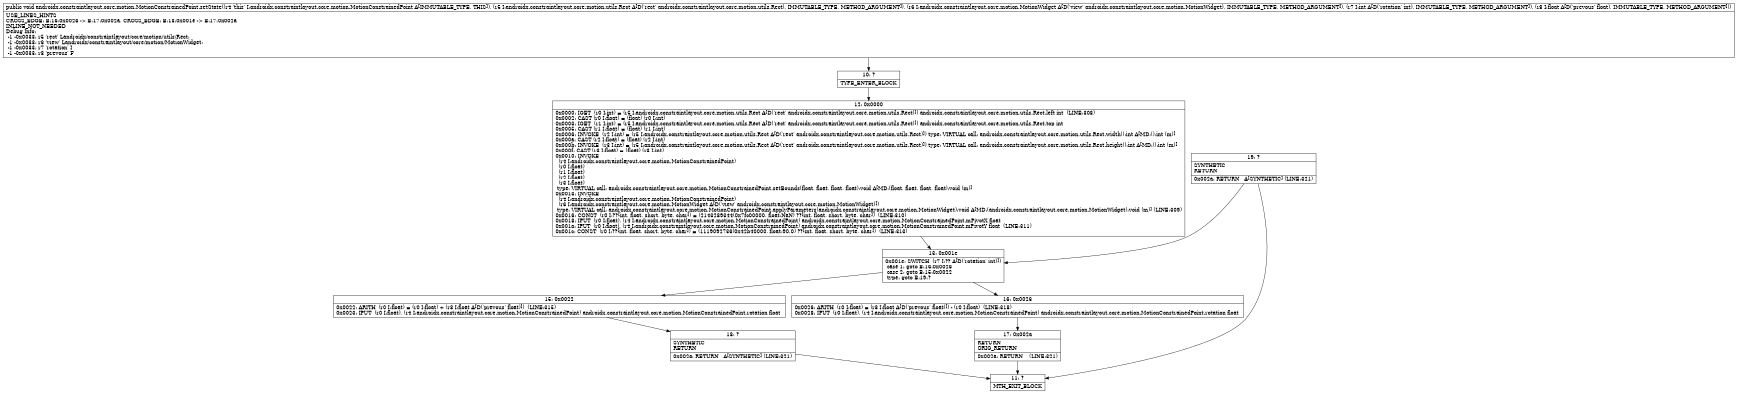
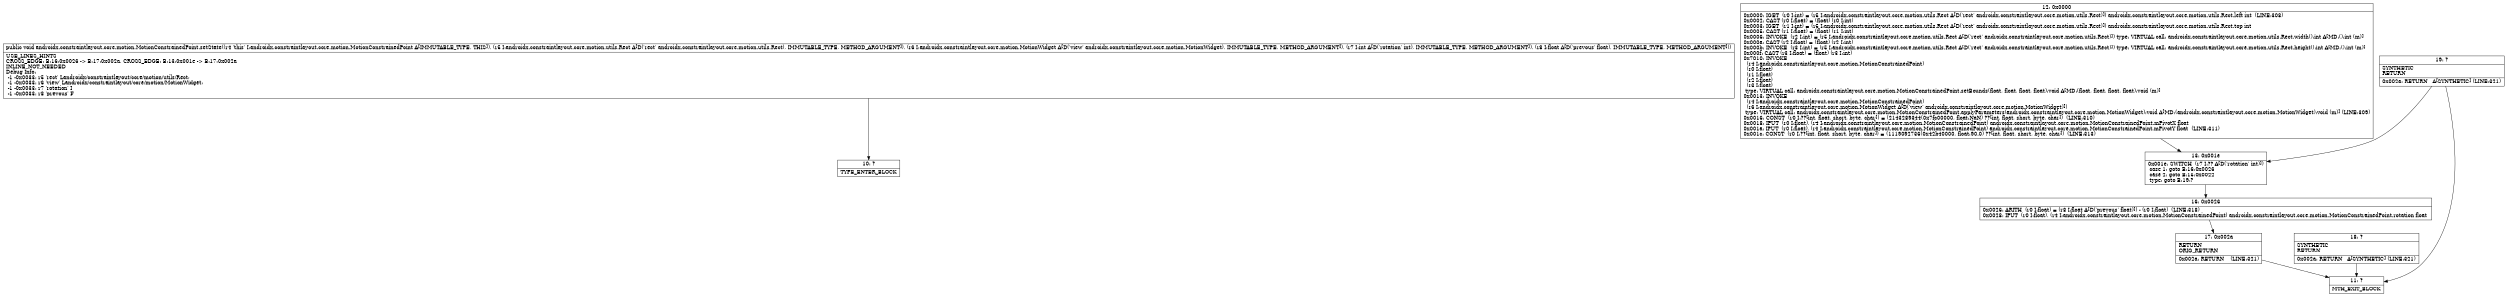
(869, 92) -> none
(579, 156) -> (1767, 59)
(559, 306) -> none
